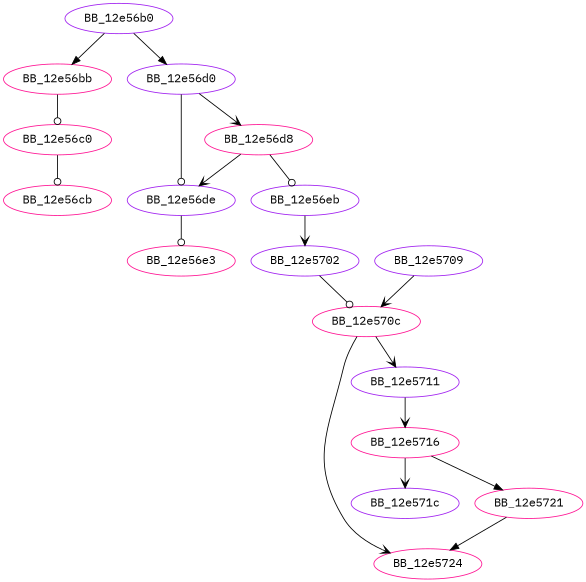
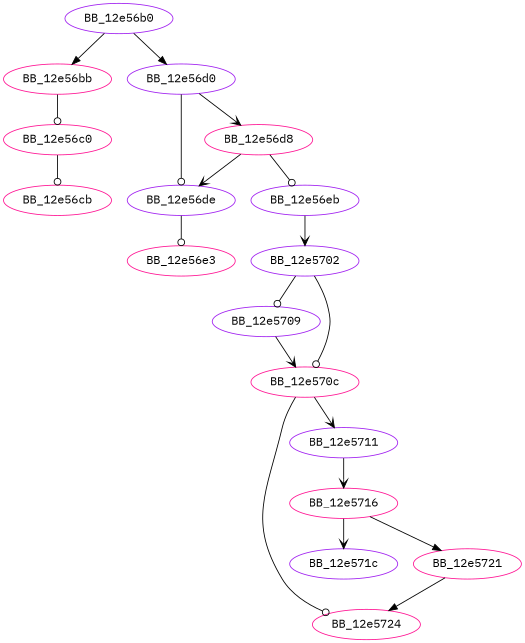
none -> (287, 288)
(325, 452) -> (263, 513)
